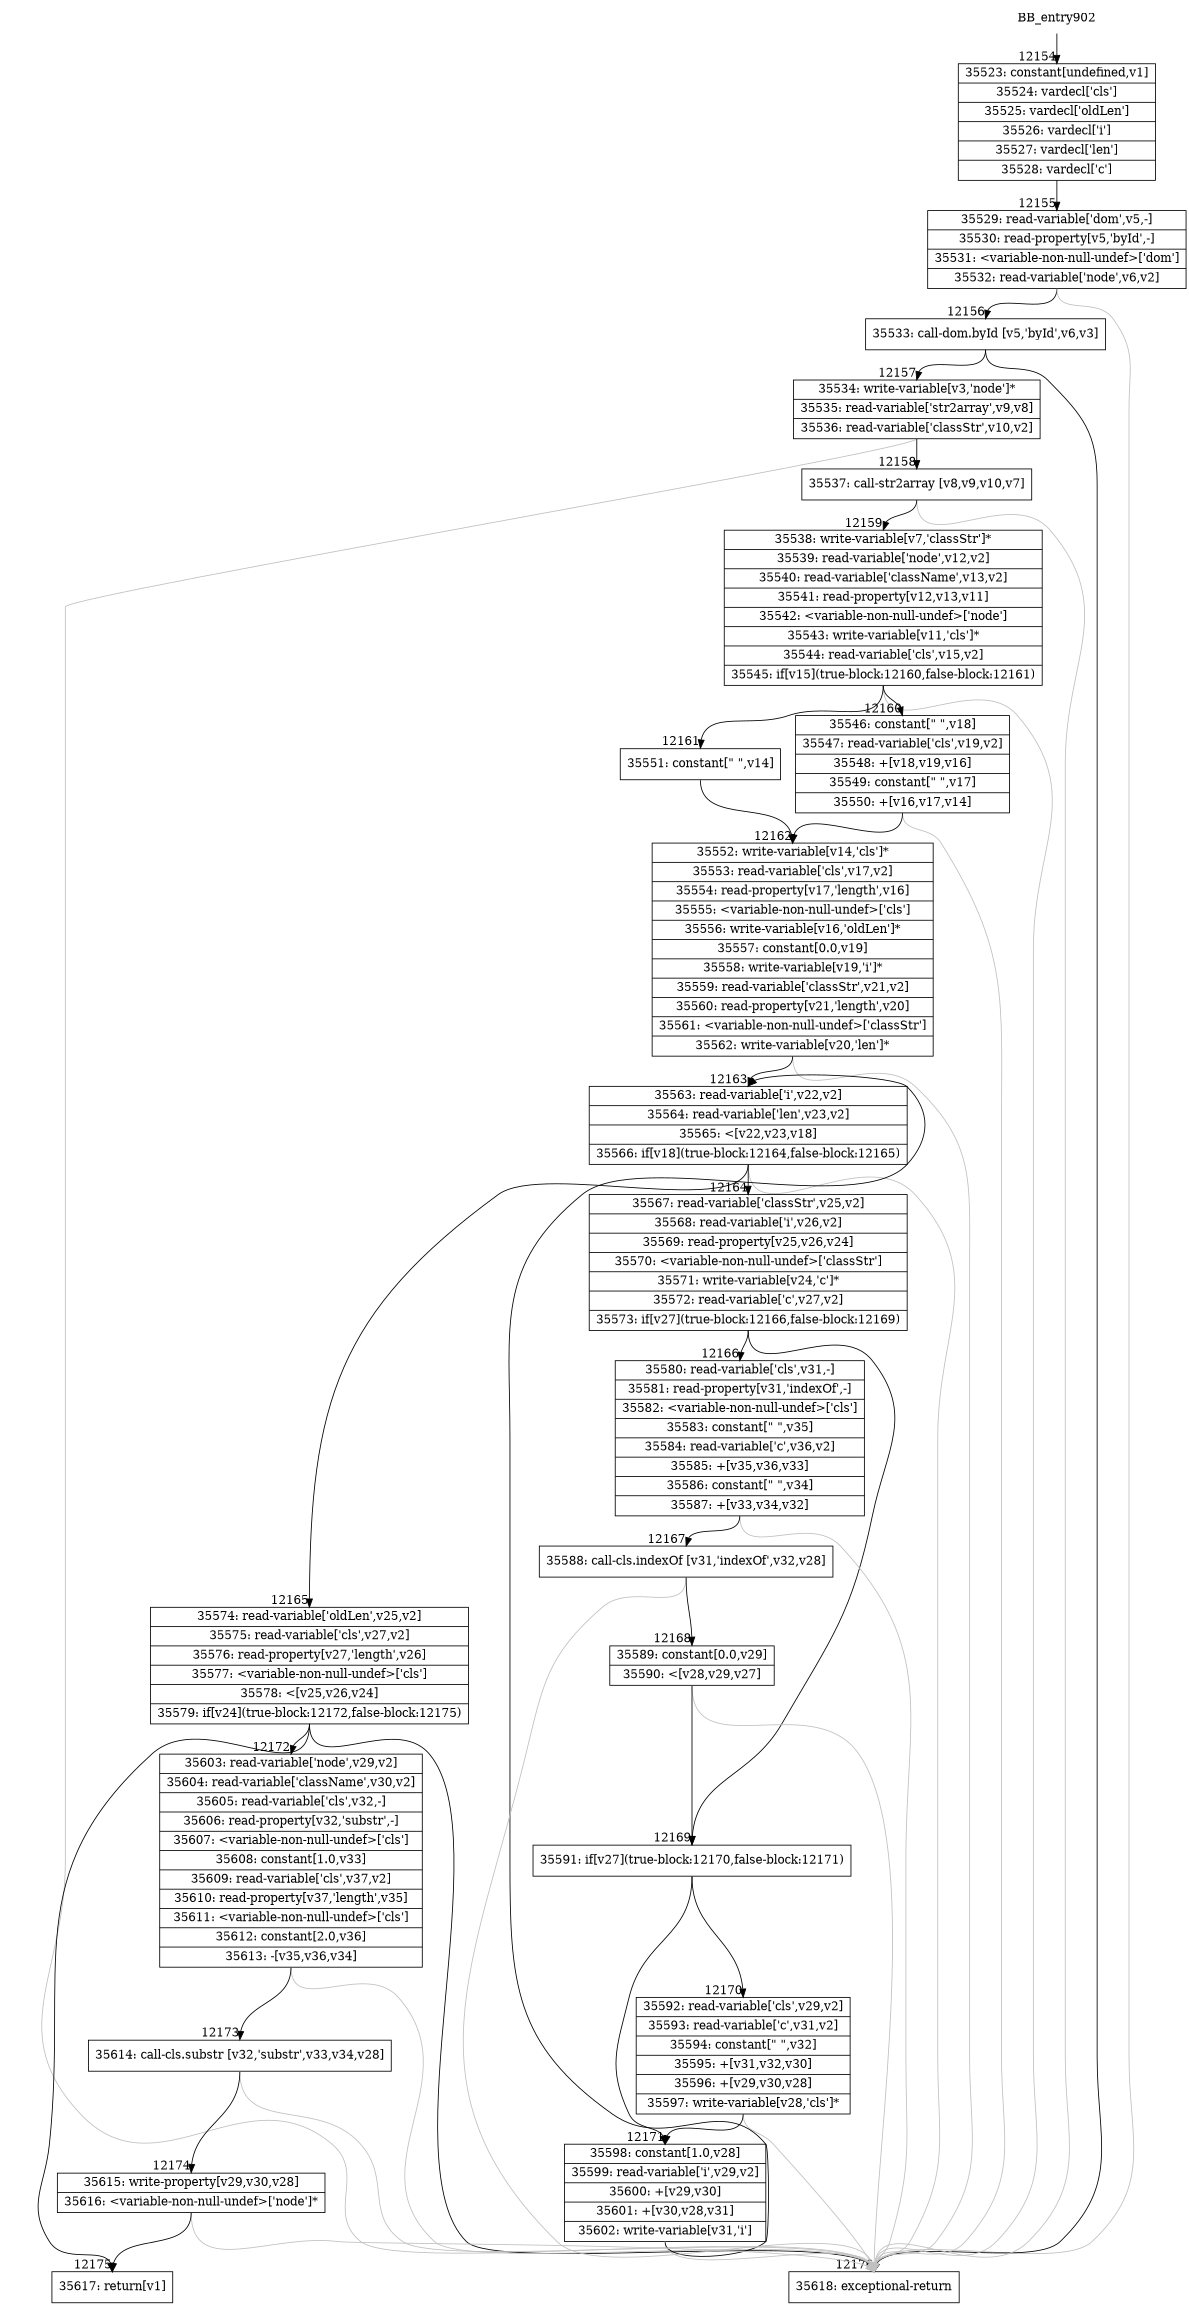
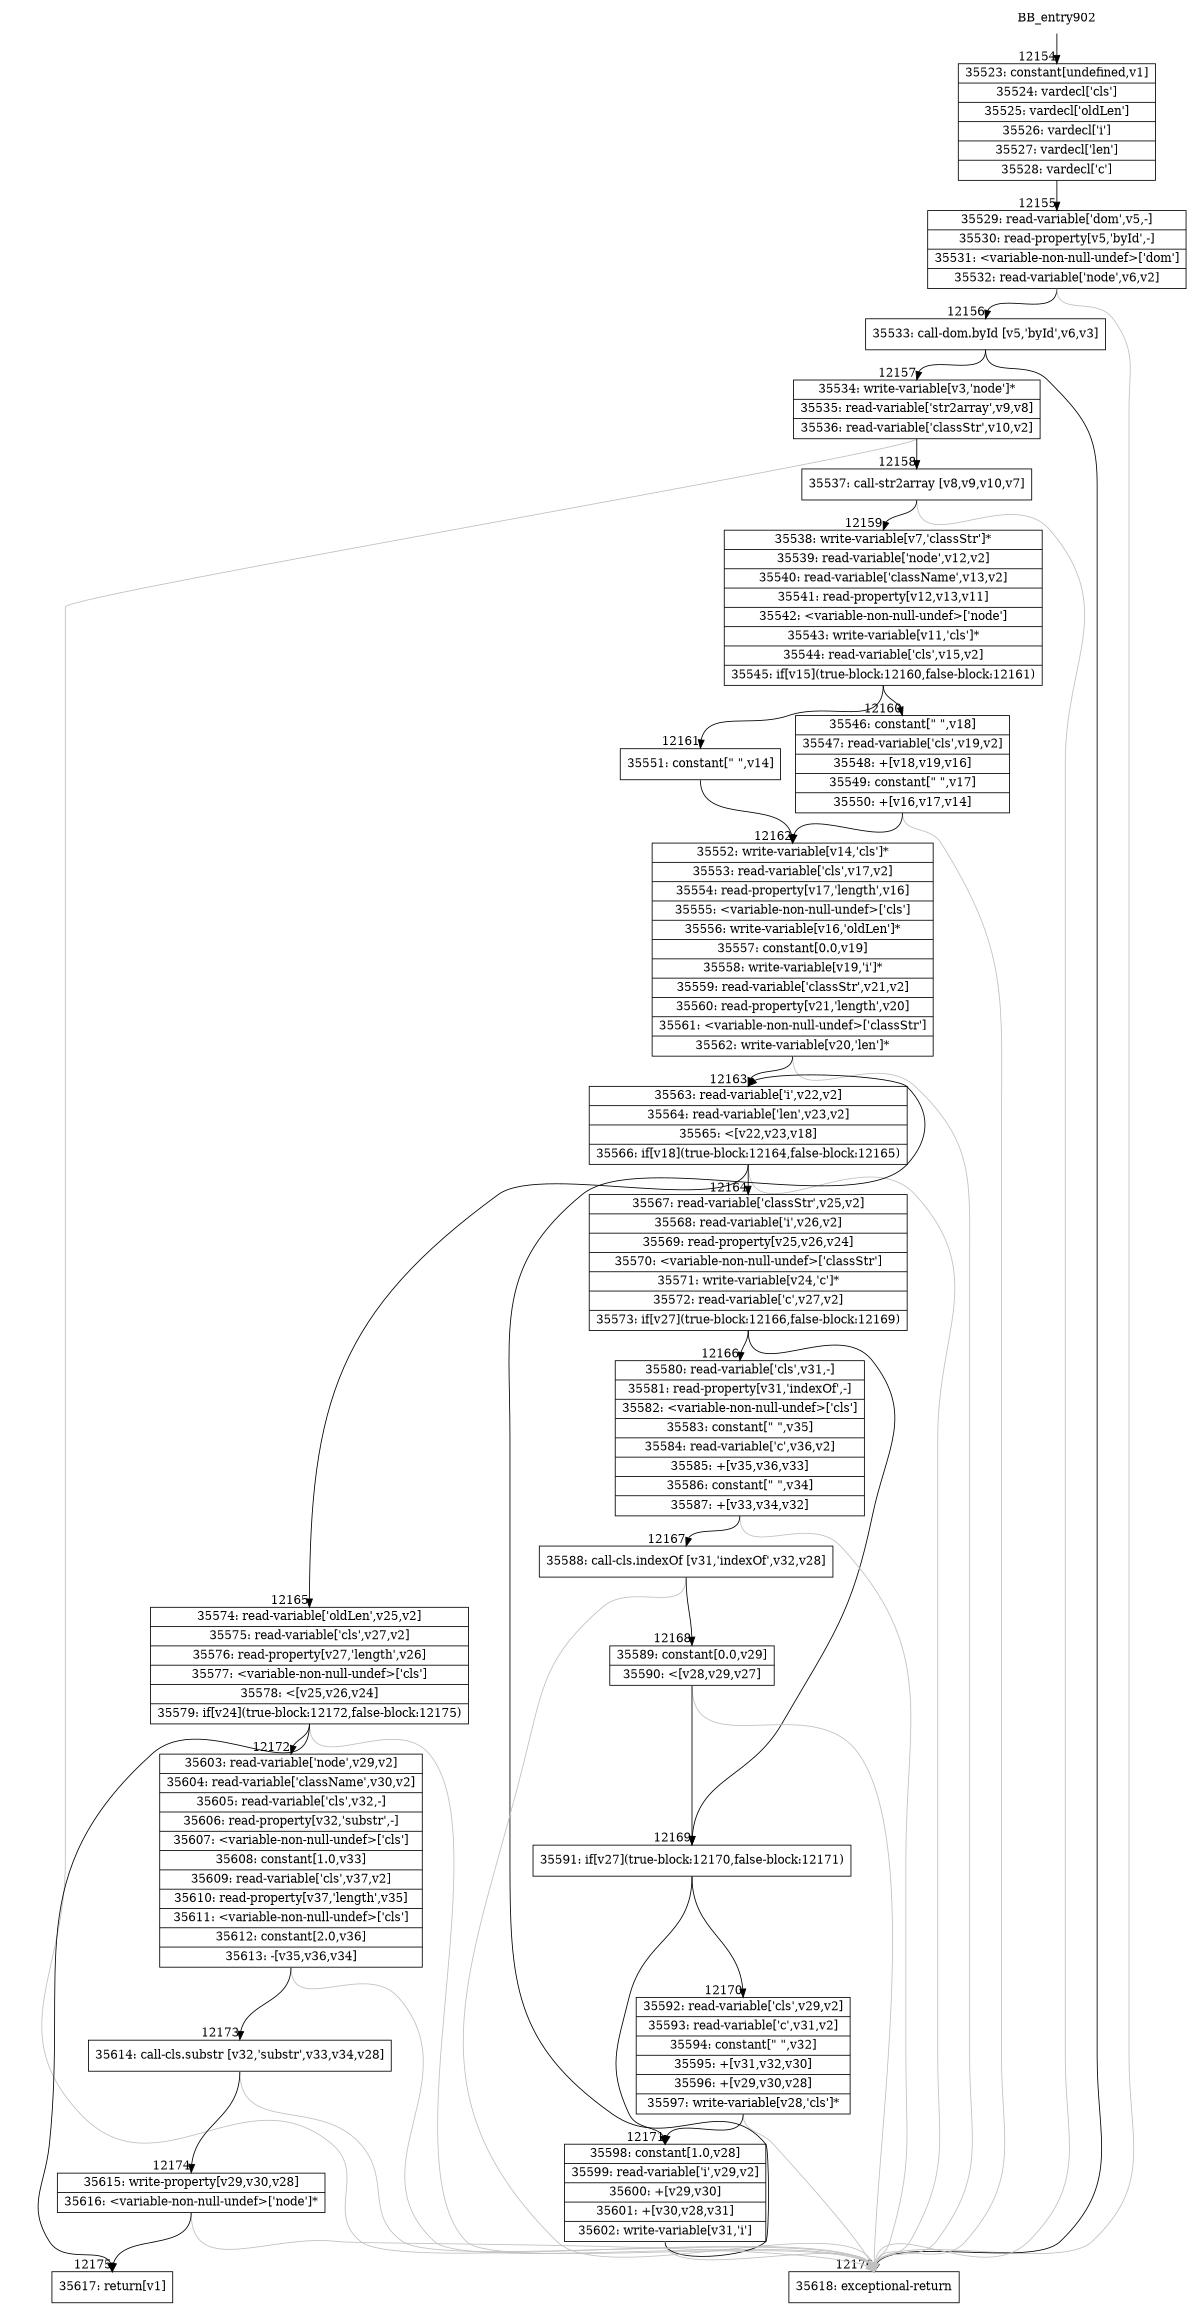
(1033, 1468) -> none
(438, 2132) -> (438, 2132)
